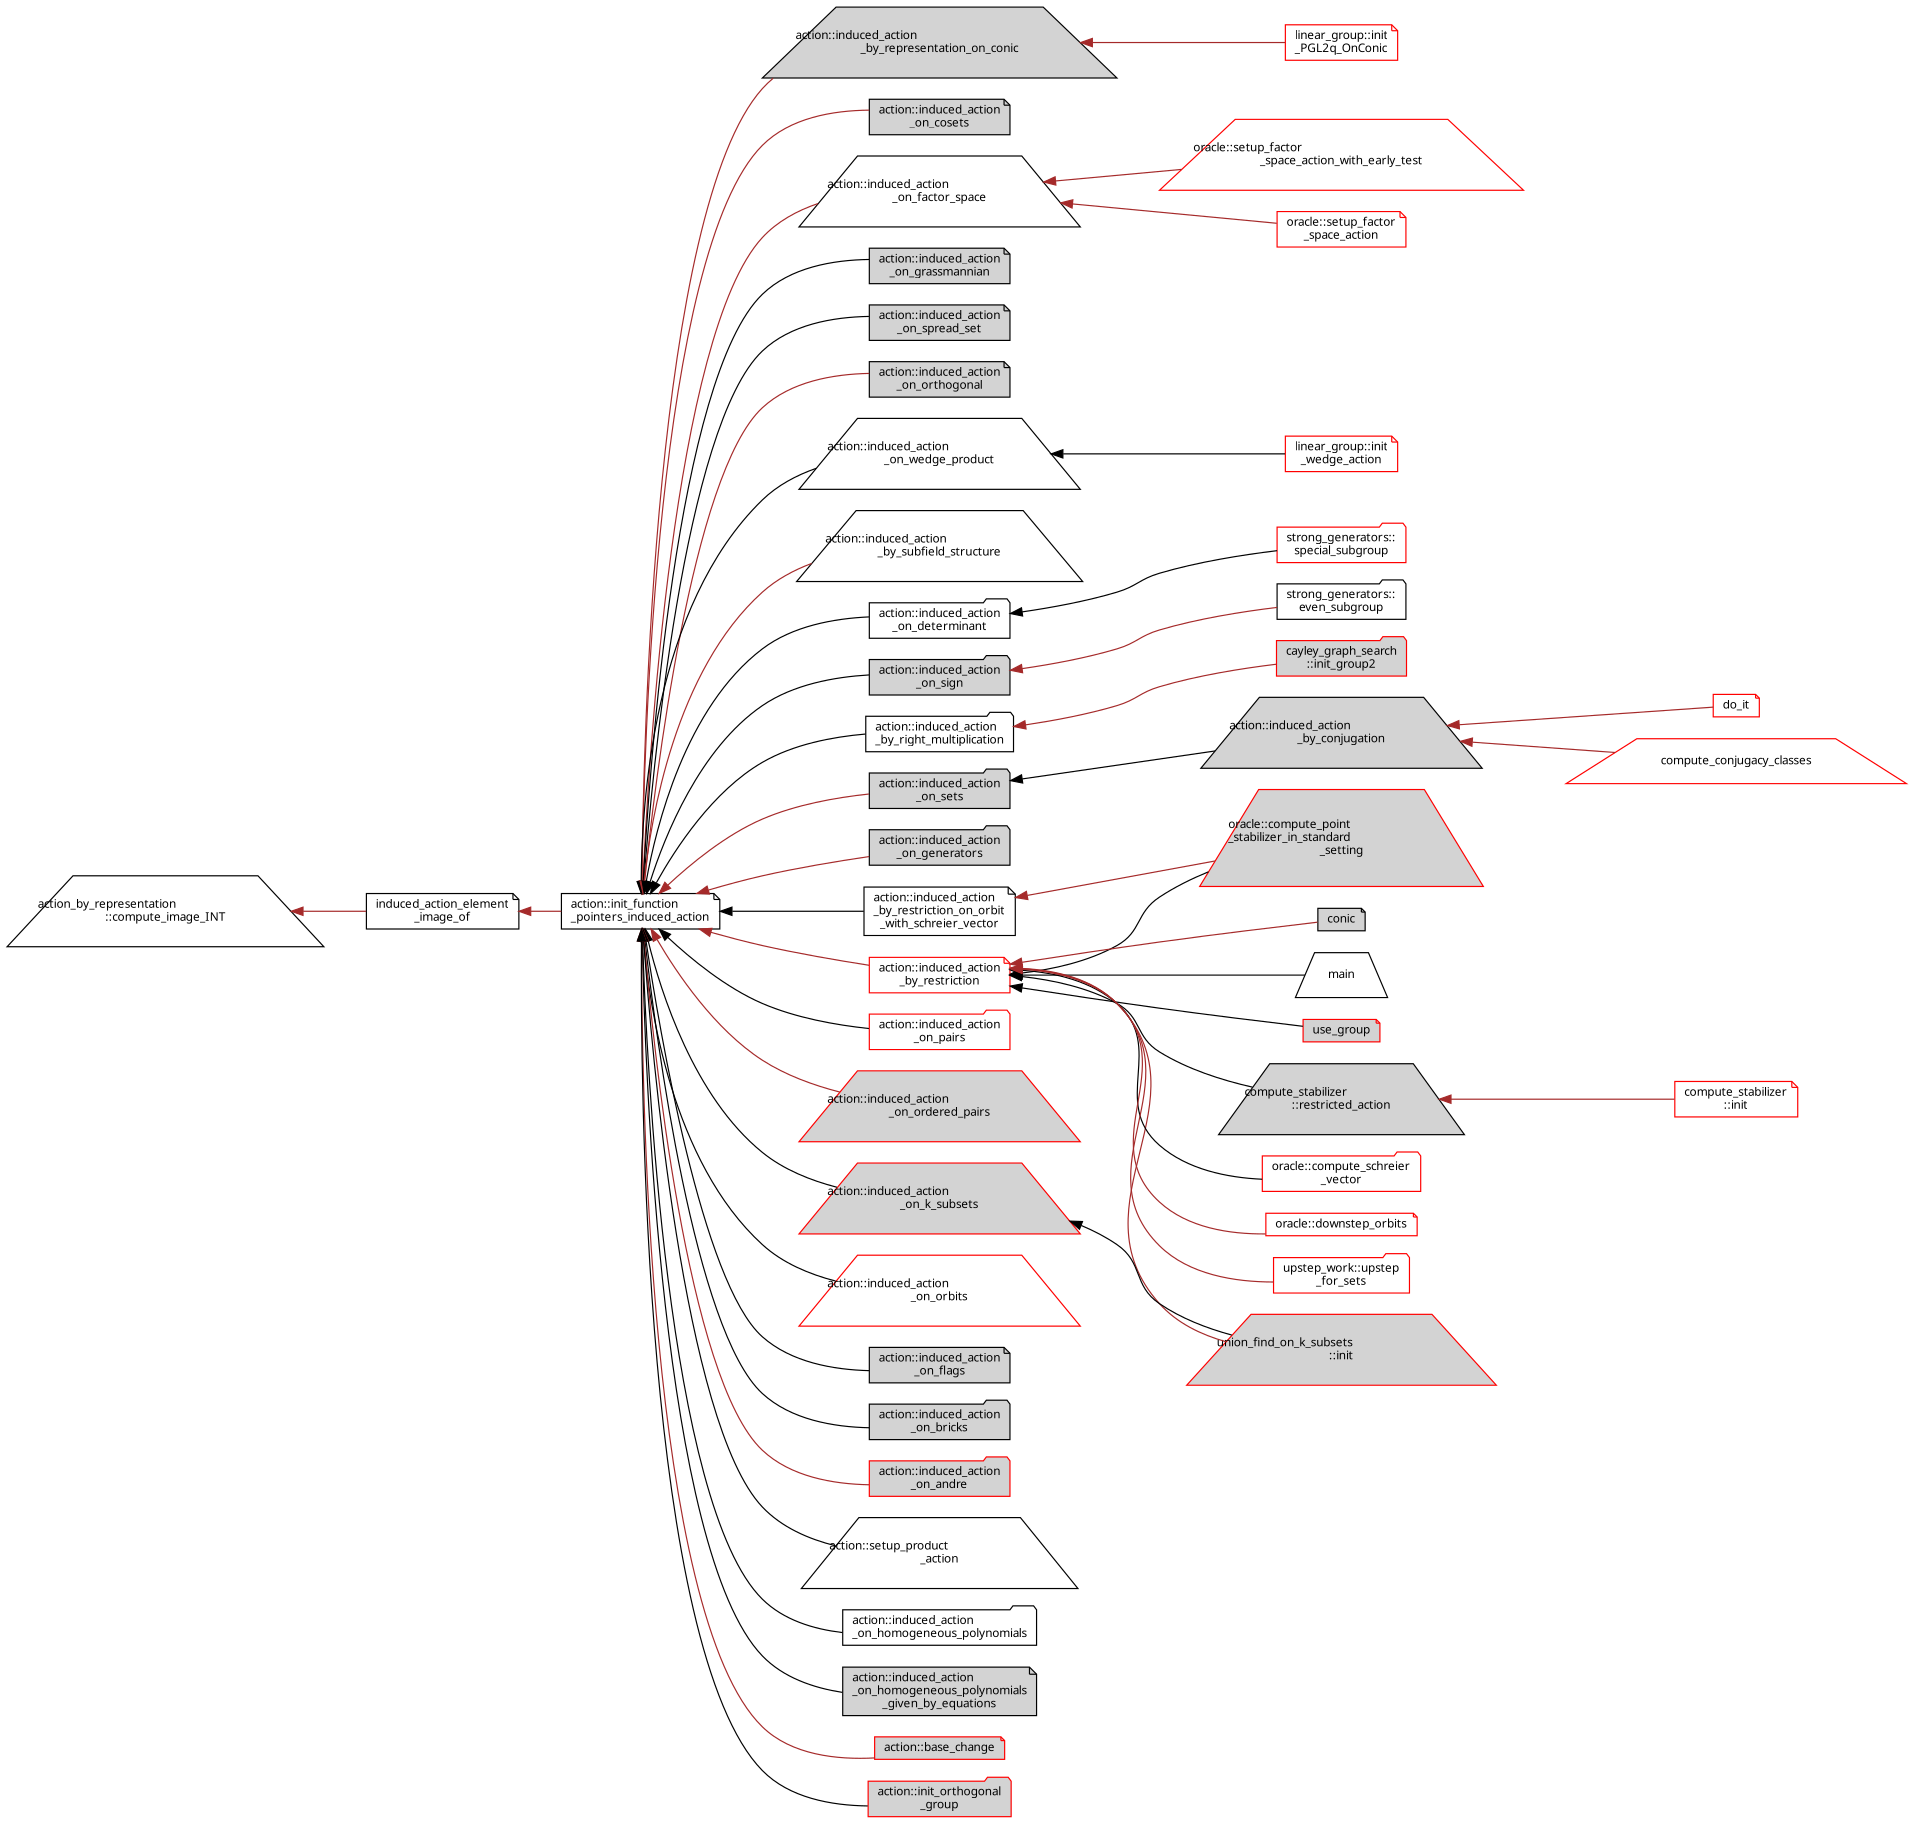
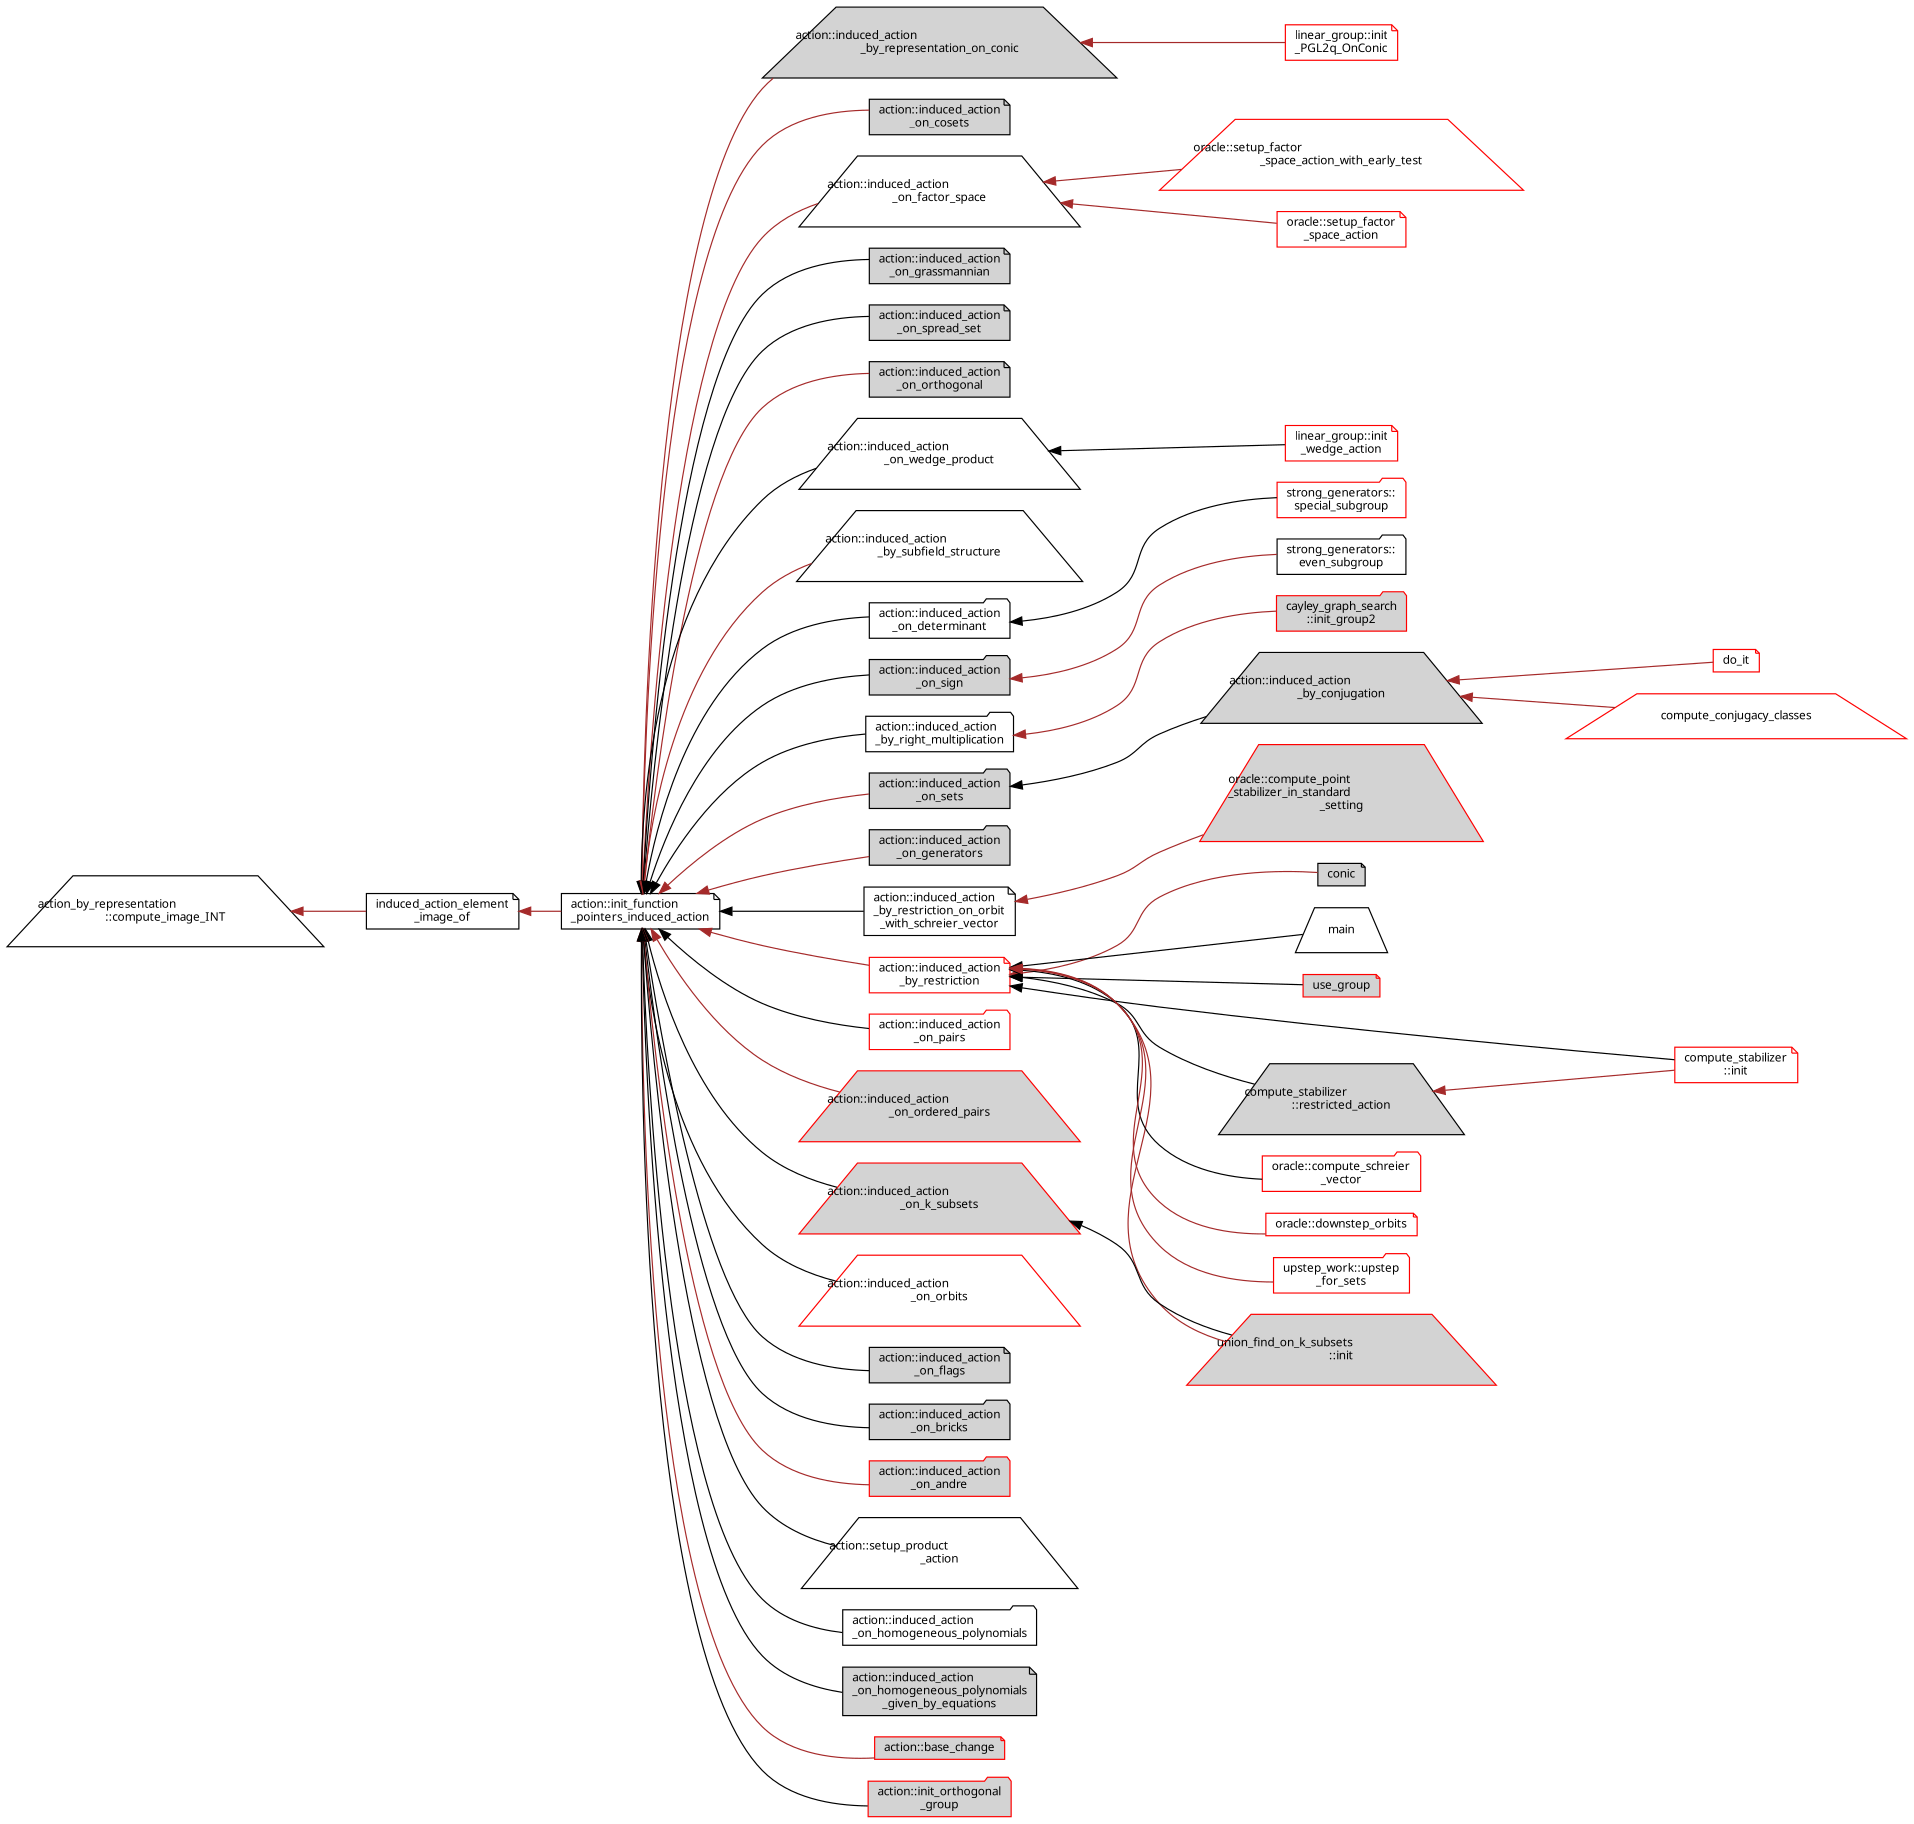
(1126, 940) -> (1348, 1028)
